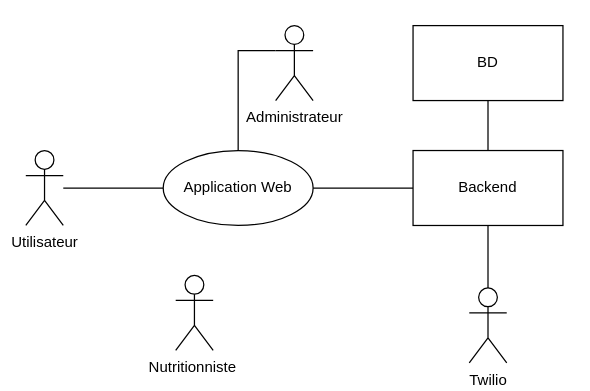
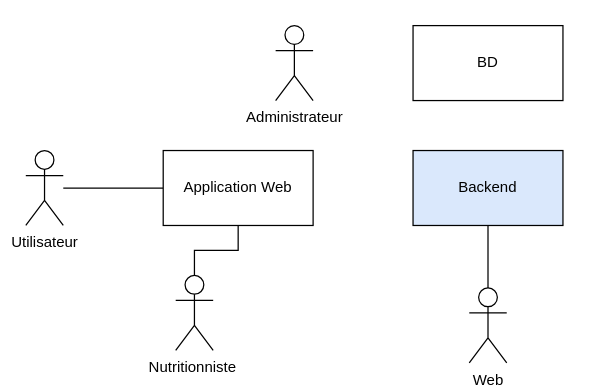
(238, 84) -> none
(488, 126) -> none
(238, 188) -> (238, 188)
(363, 188) -> (217, 251)
(488, 188) -> (488, 188)
(489, 381) -> (489, 381)
